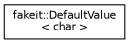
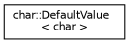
(65, 22) -> (65, 22)
